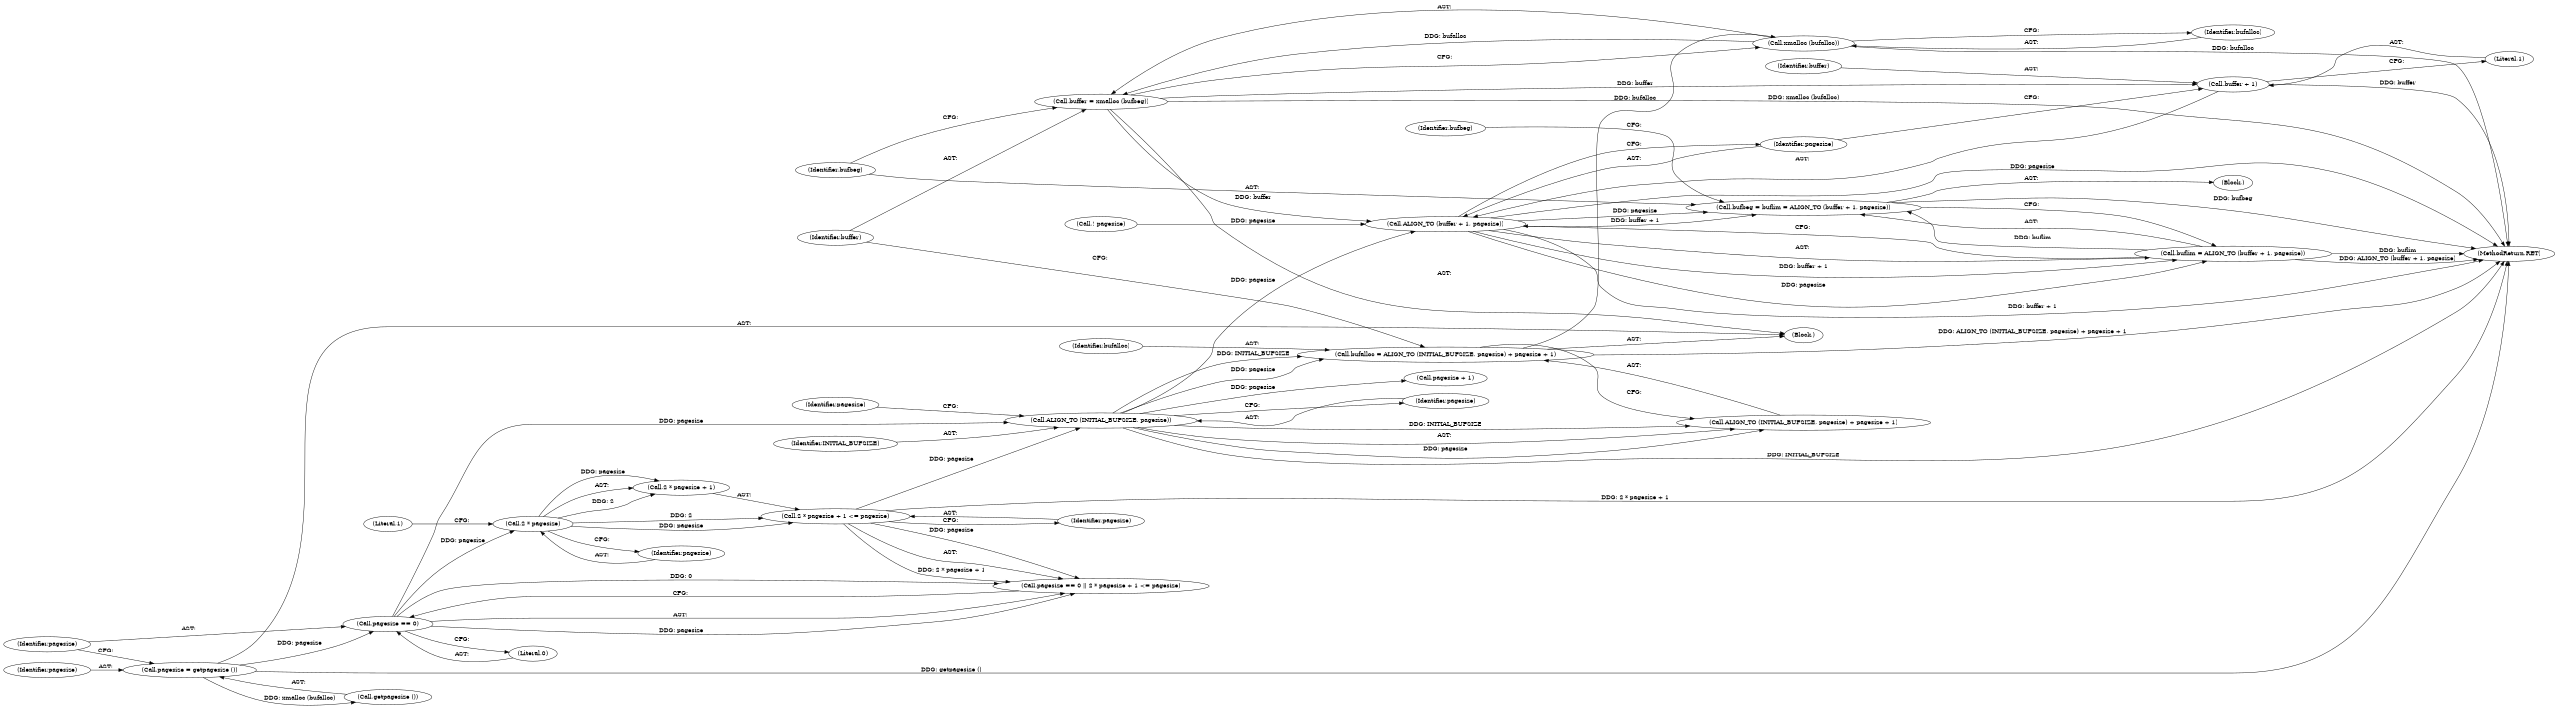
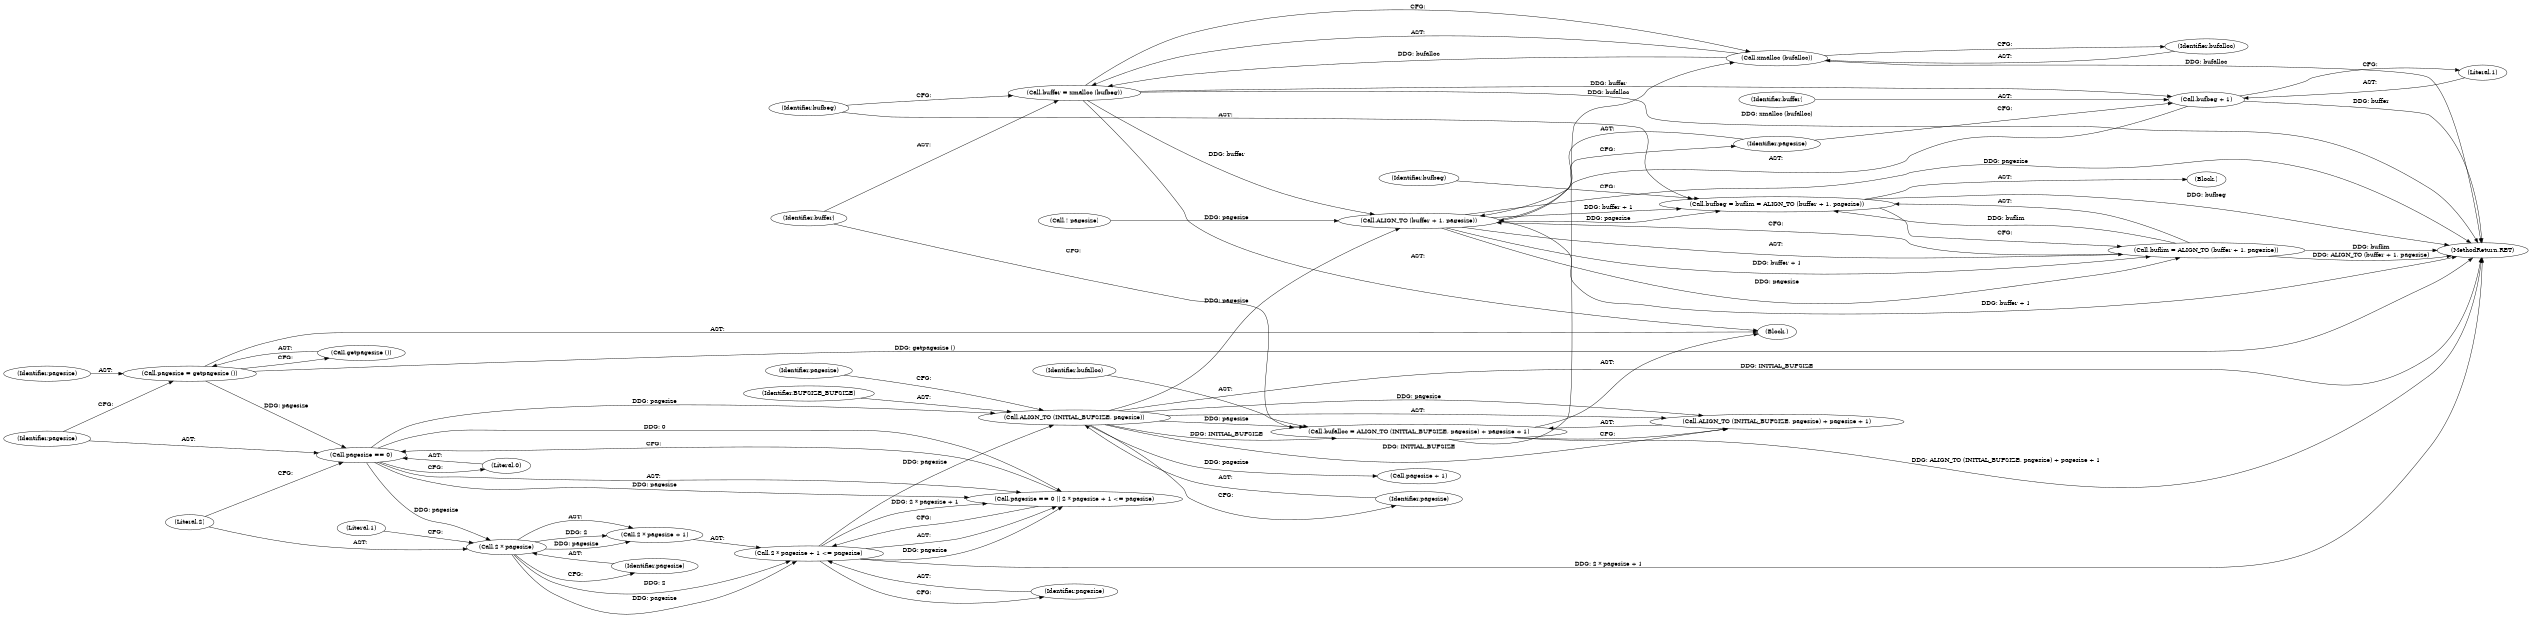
(2233, 84) -> (2206, 100)
(835, 444) -> (809, 394)
none -> (190, 522)
none -> (937, 524)
(300, 698) -> (286, 358)
